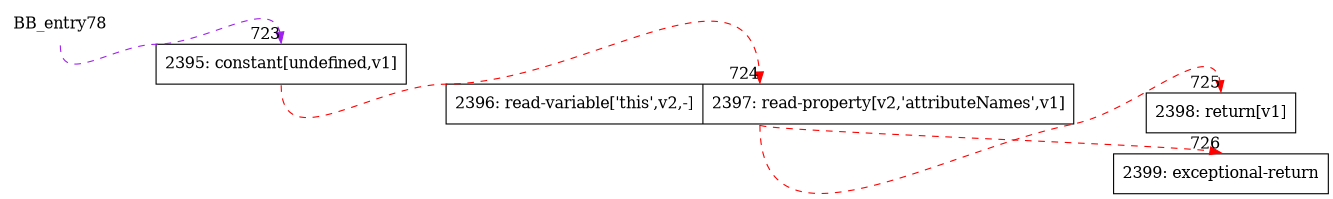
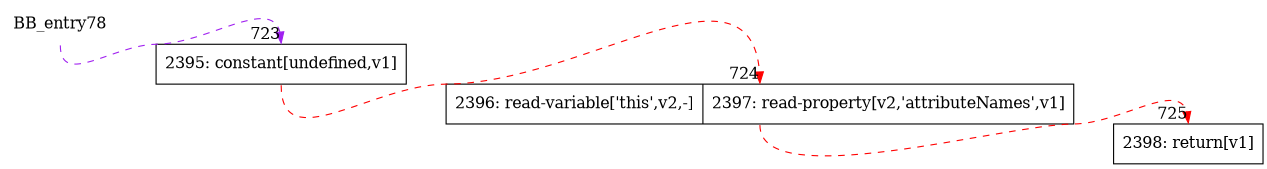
(1221, 174) -> none
